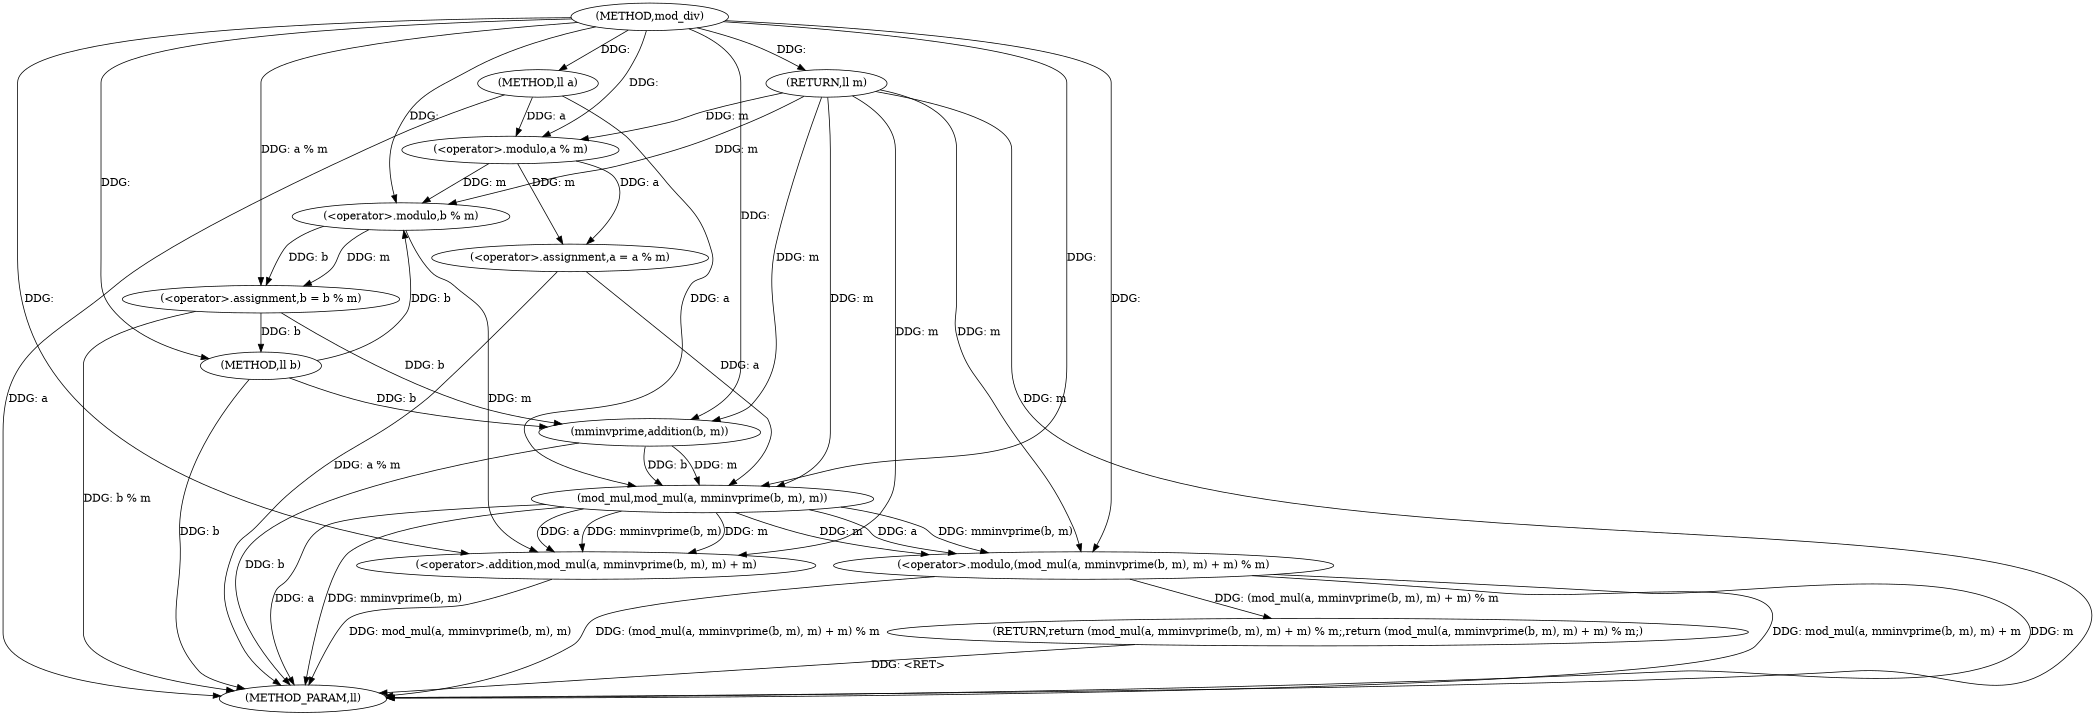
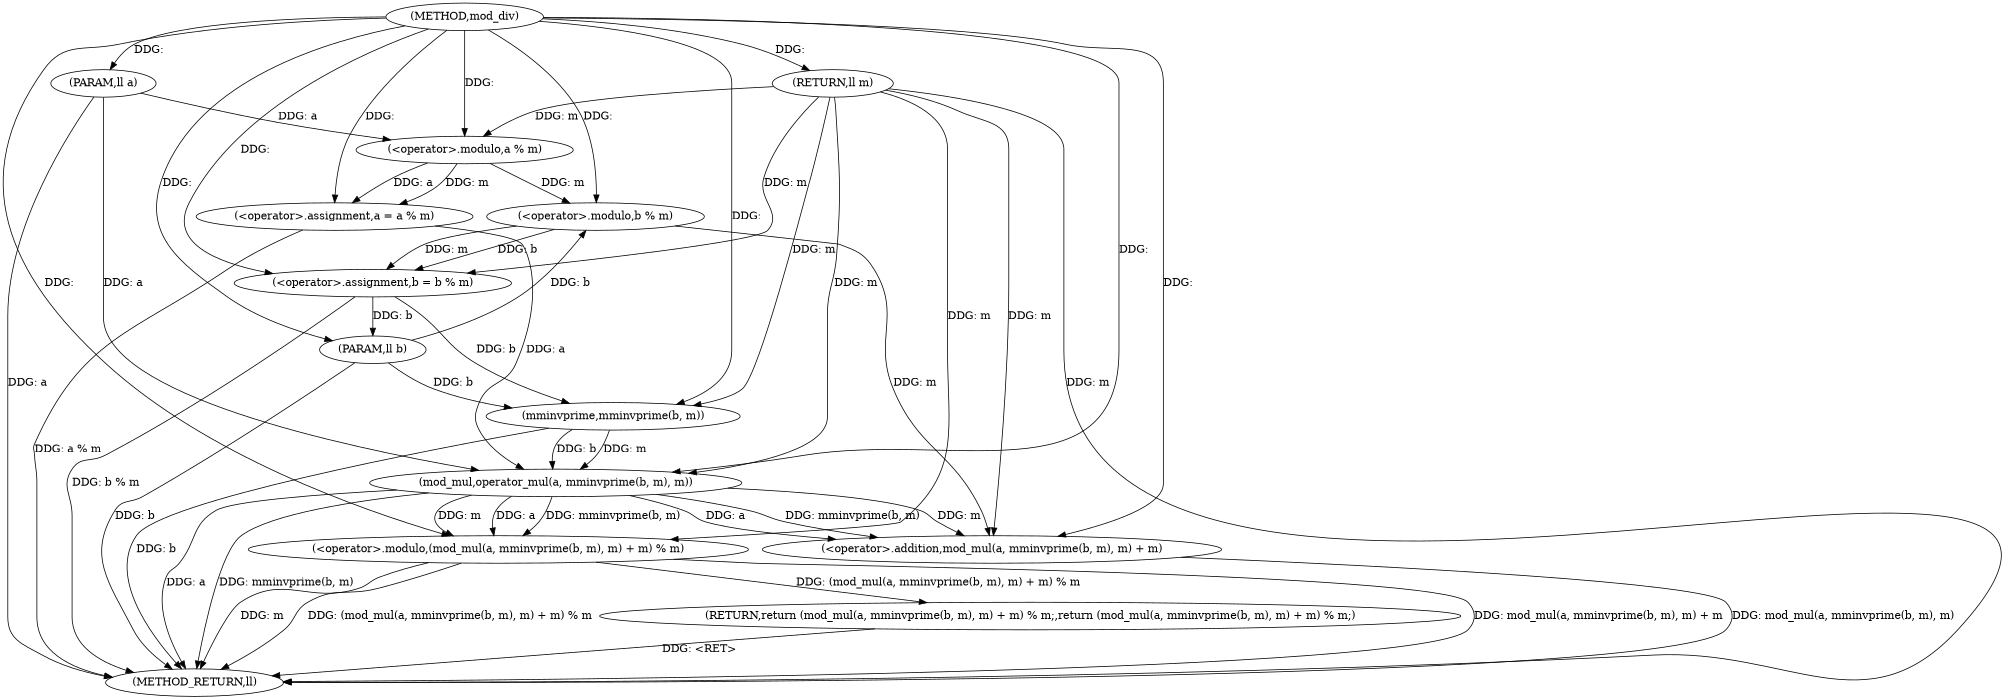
(538, 83) -> (103, 83)
none -> (372, 101)
(295, 150) -> (257, 150)
(634, 162) -> (699, 246)
(261, 366) -> (373, 350)
(650, 432) -> (613, 416)
(703, 499) -> (556, 483)
(303, 699) -> (195, 683)
